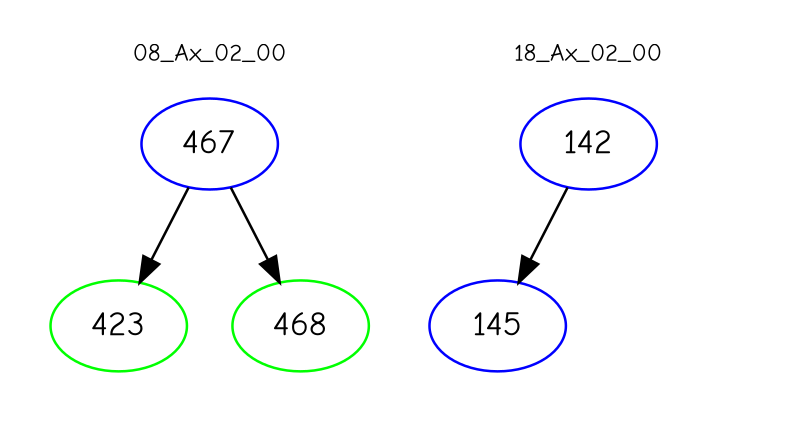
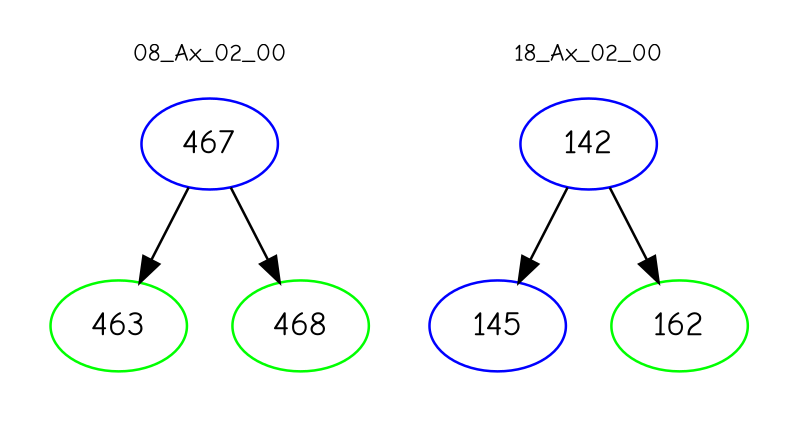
(119, 326) -> (119, 326)
none -> (680, 326)
